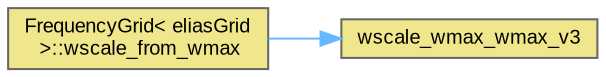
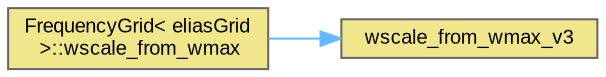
(469, 39) -> (469, 39)
